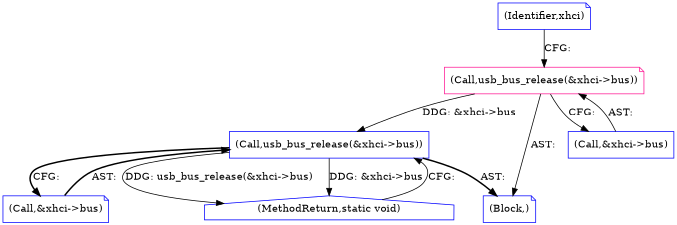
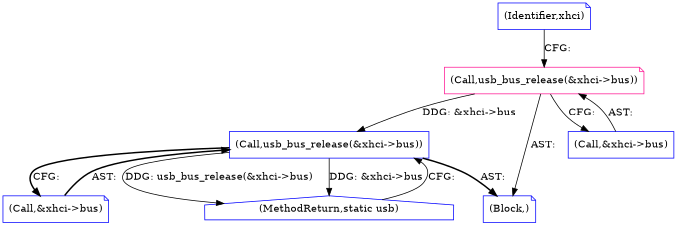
(329, 209) -> (329, 209)
